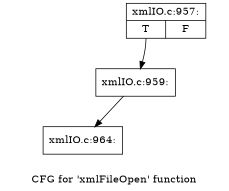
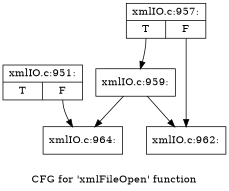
none -> (43, 82)
none -> (186, 140)
